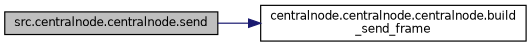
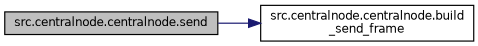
(393, 23) -> (367, 23)
